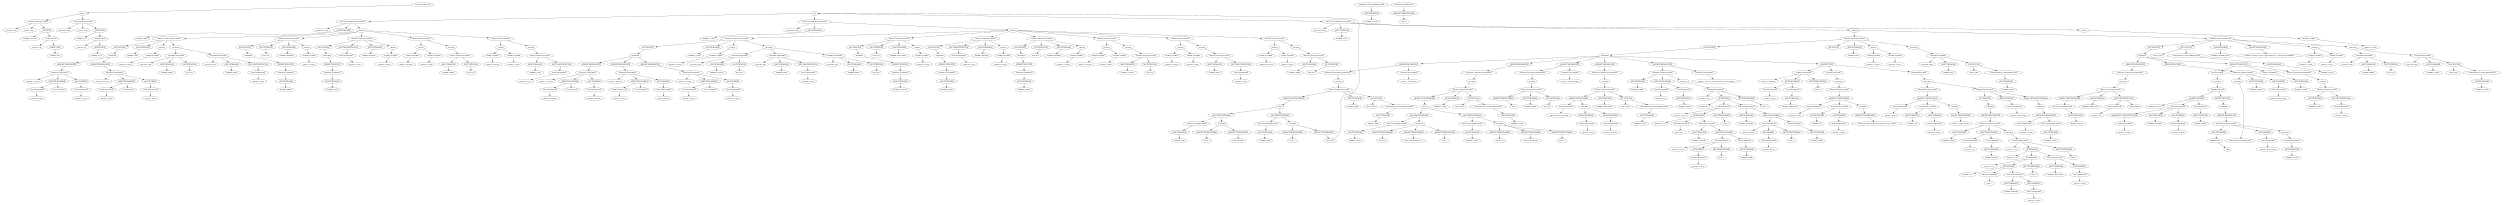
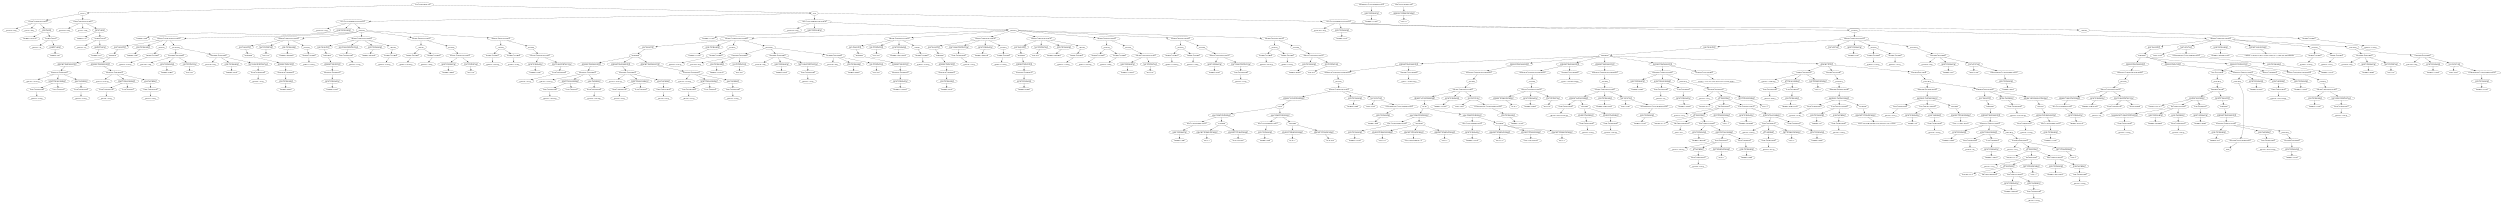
(1154, 15) -> (622, 9)
(2221, 145) -> (2234, 145)
(1990, 183) -> none
